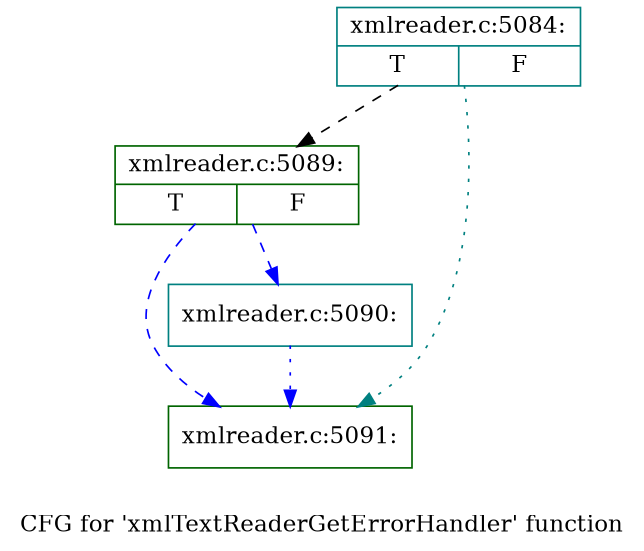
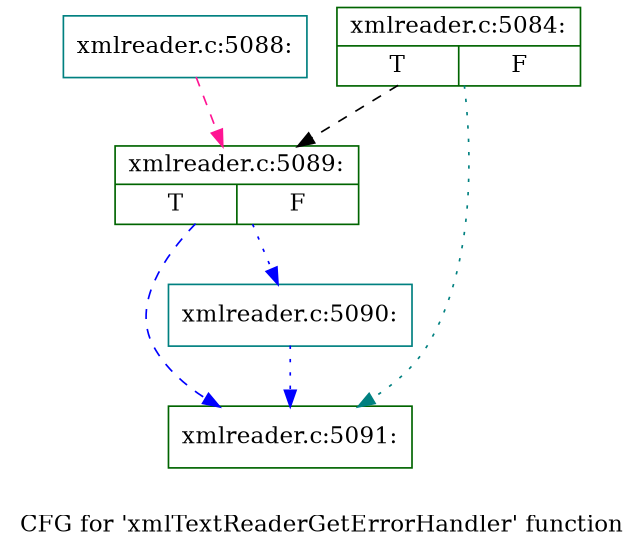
none -> (185, 47)
(459, 47) -> (459, 47)
(262, 247) -> (262, 247)
